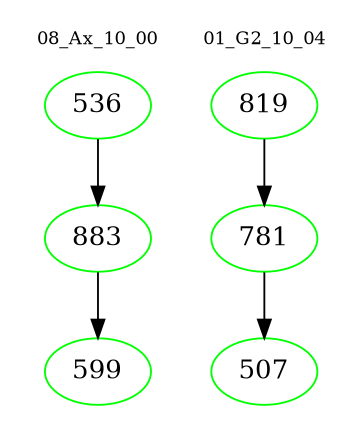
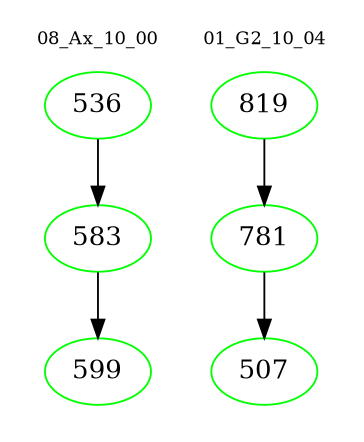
(98, 238) -> (98, 238)
